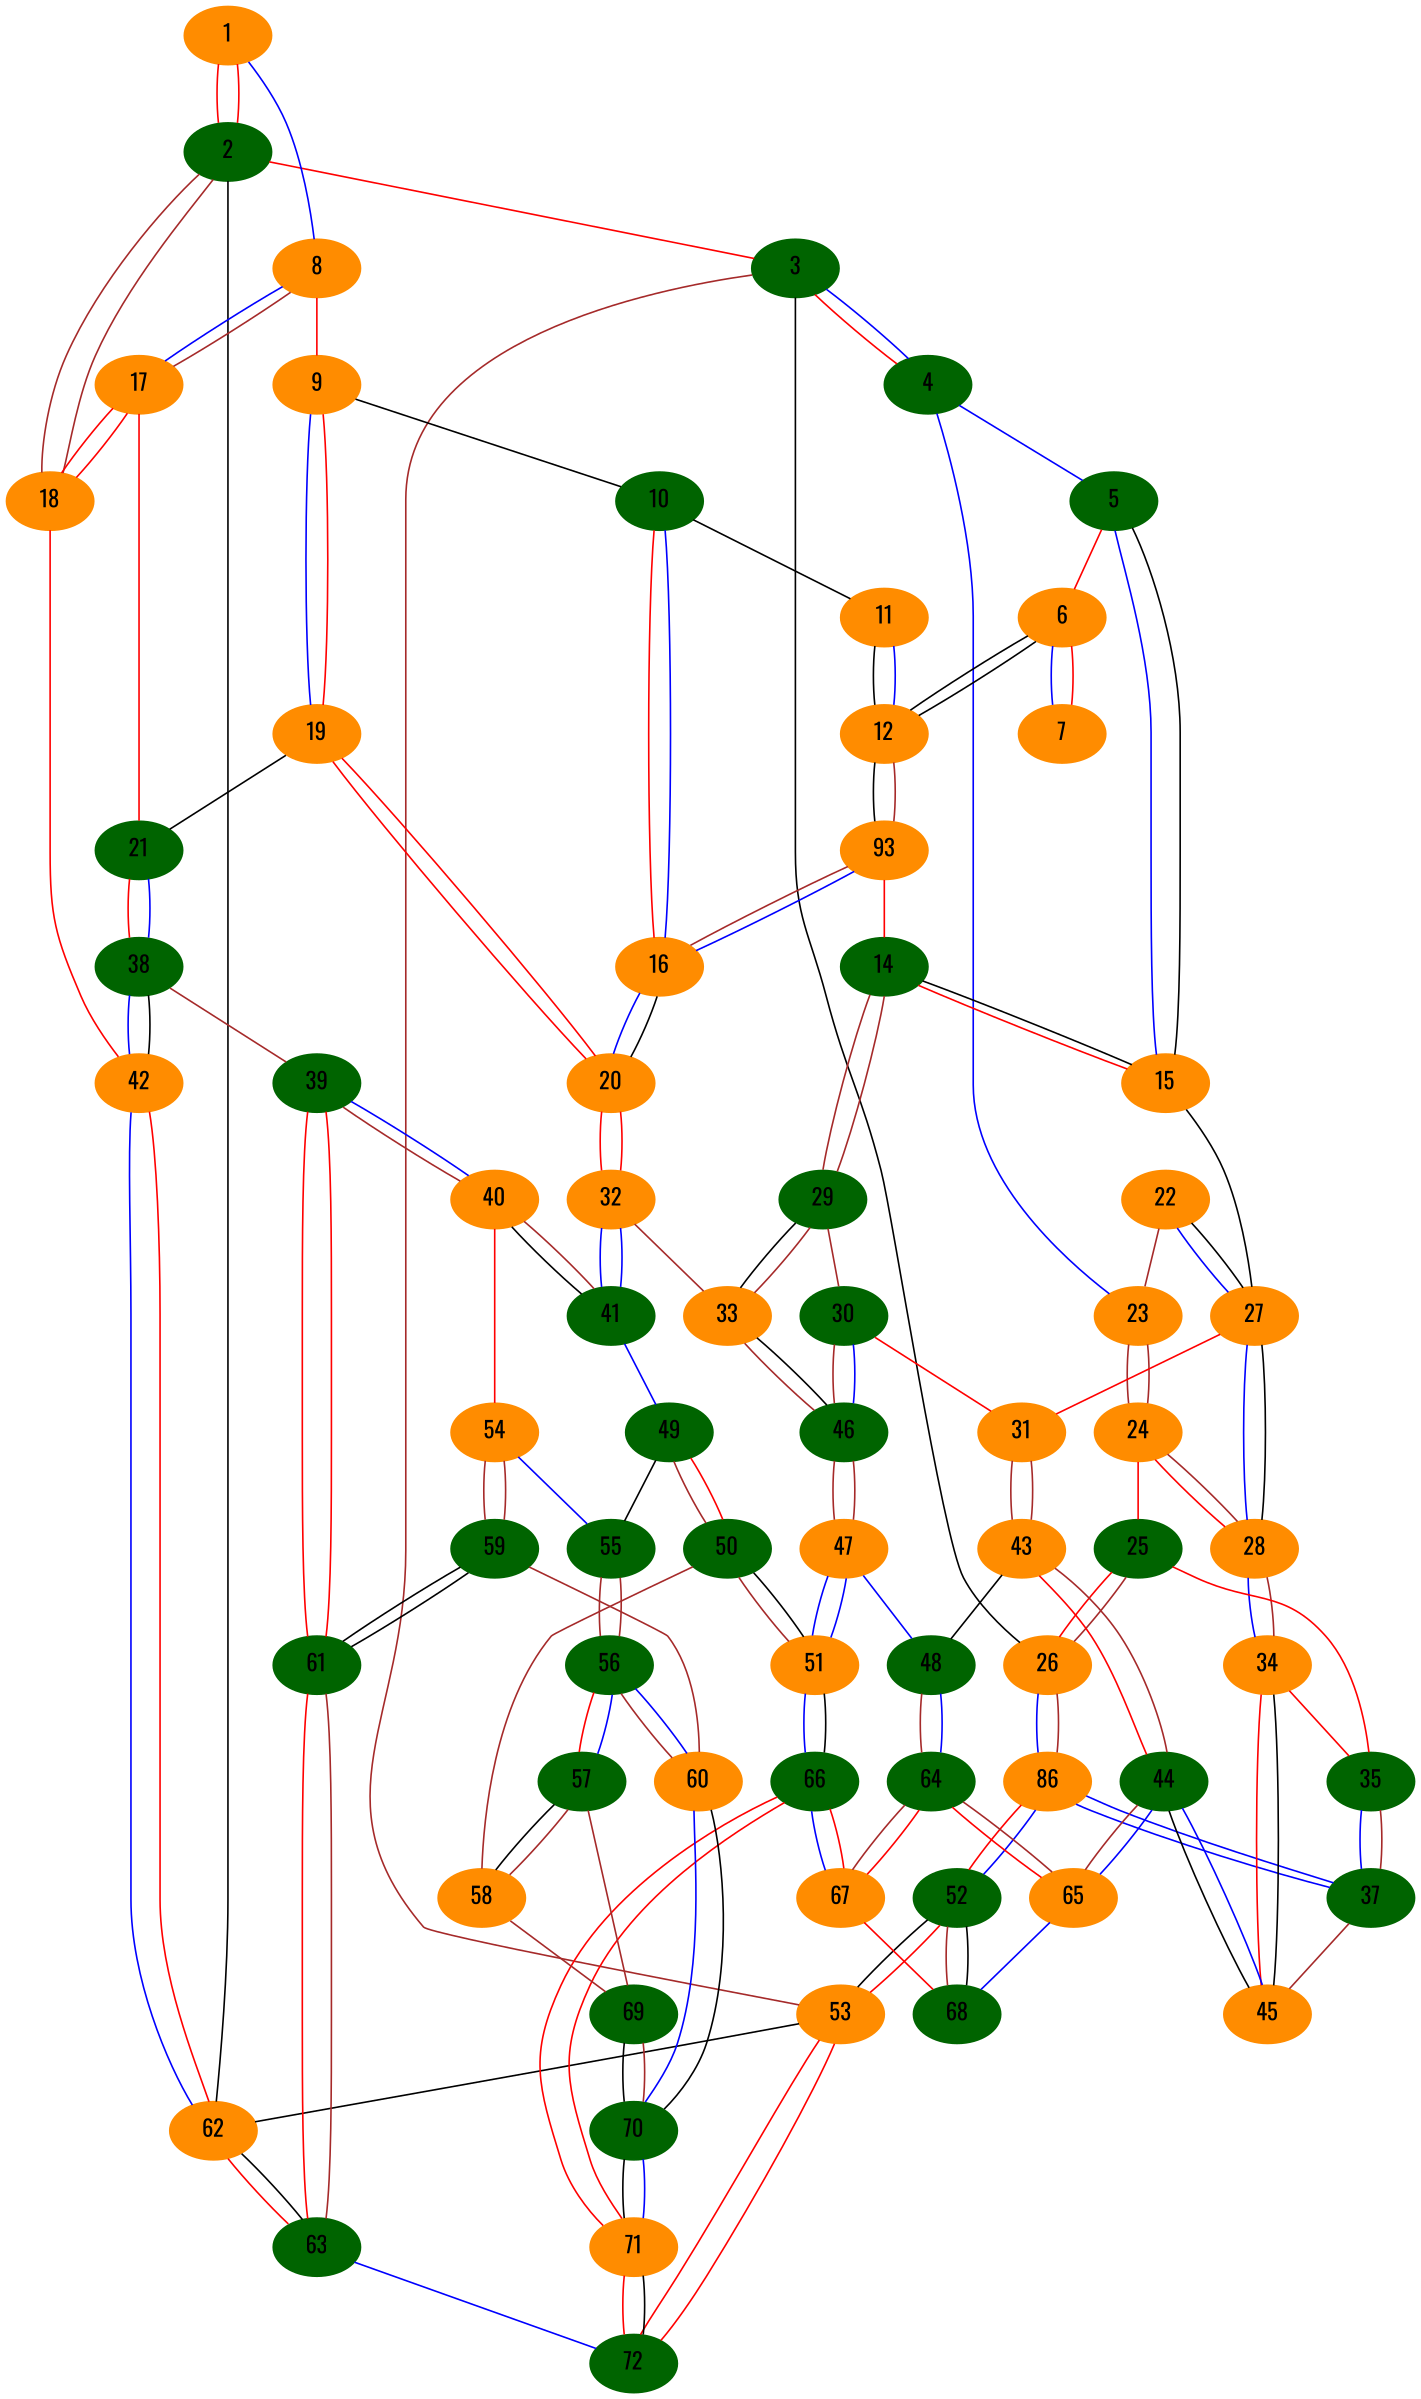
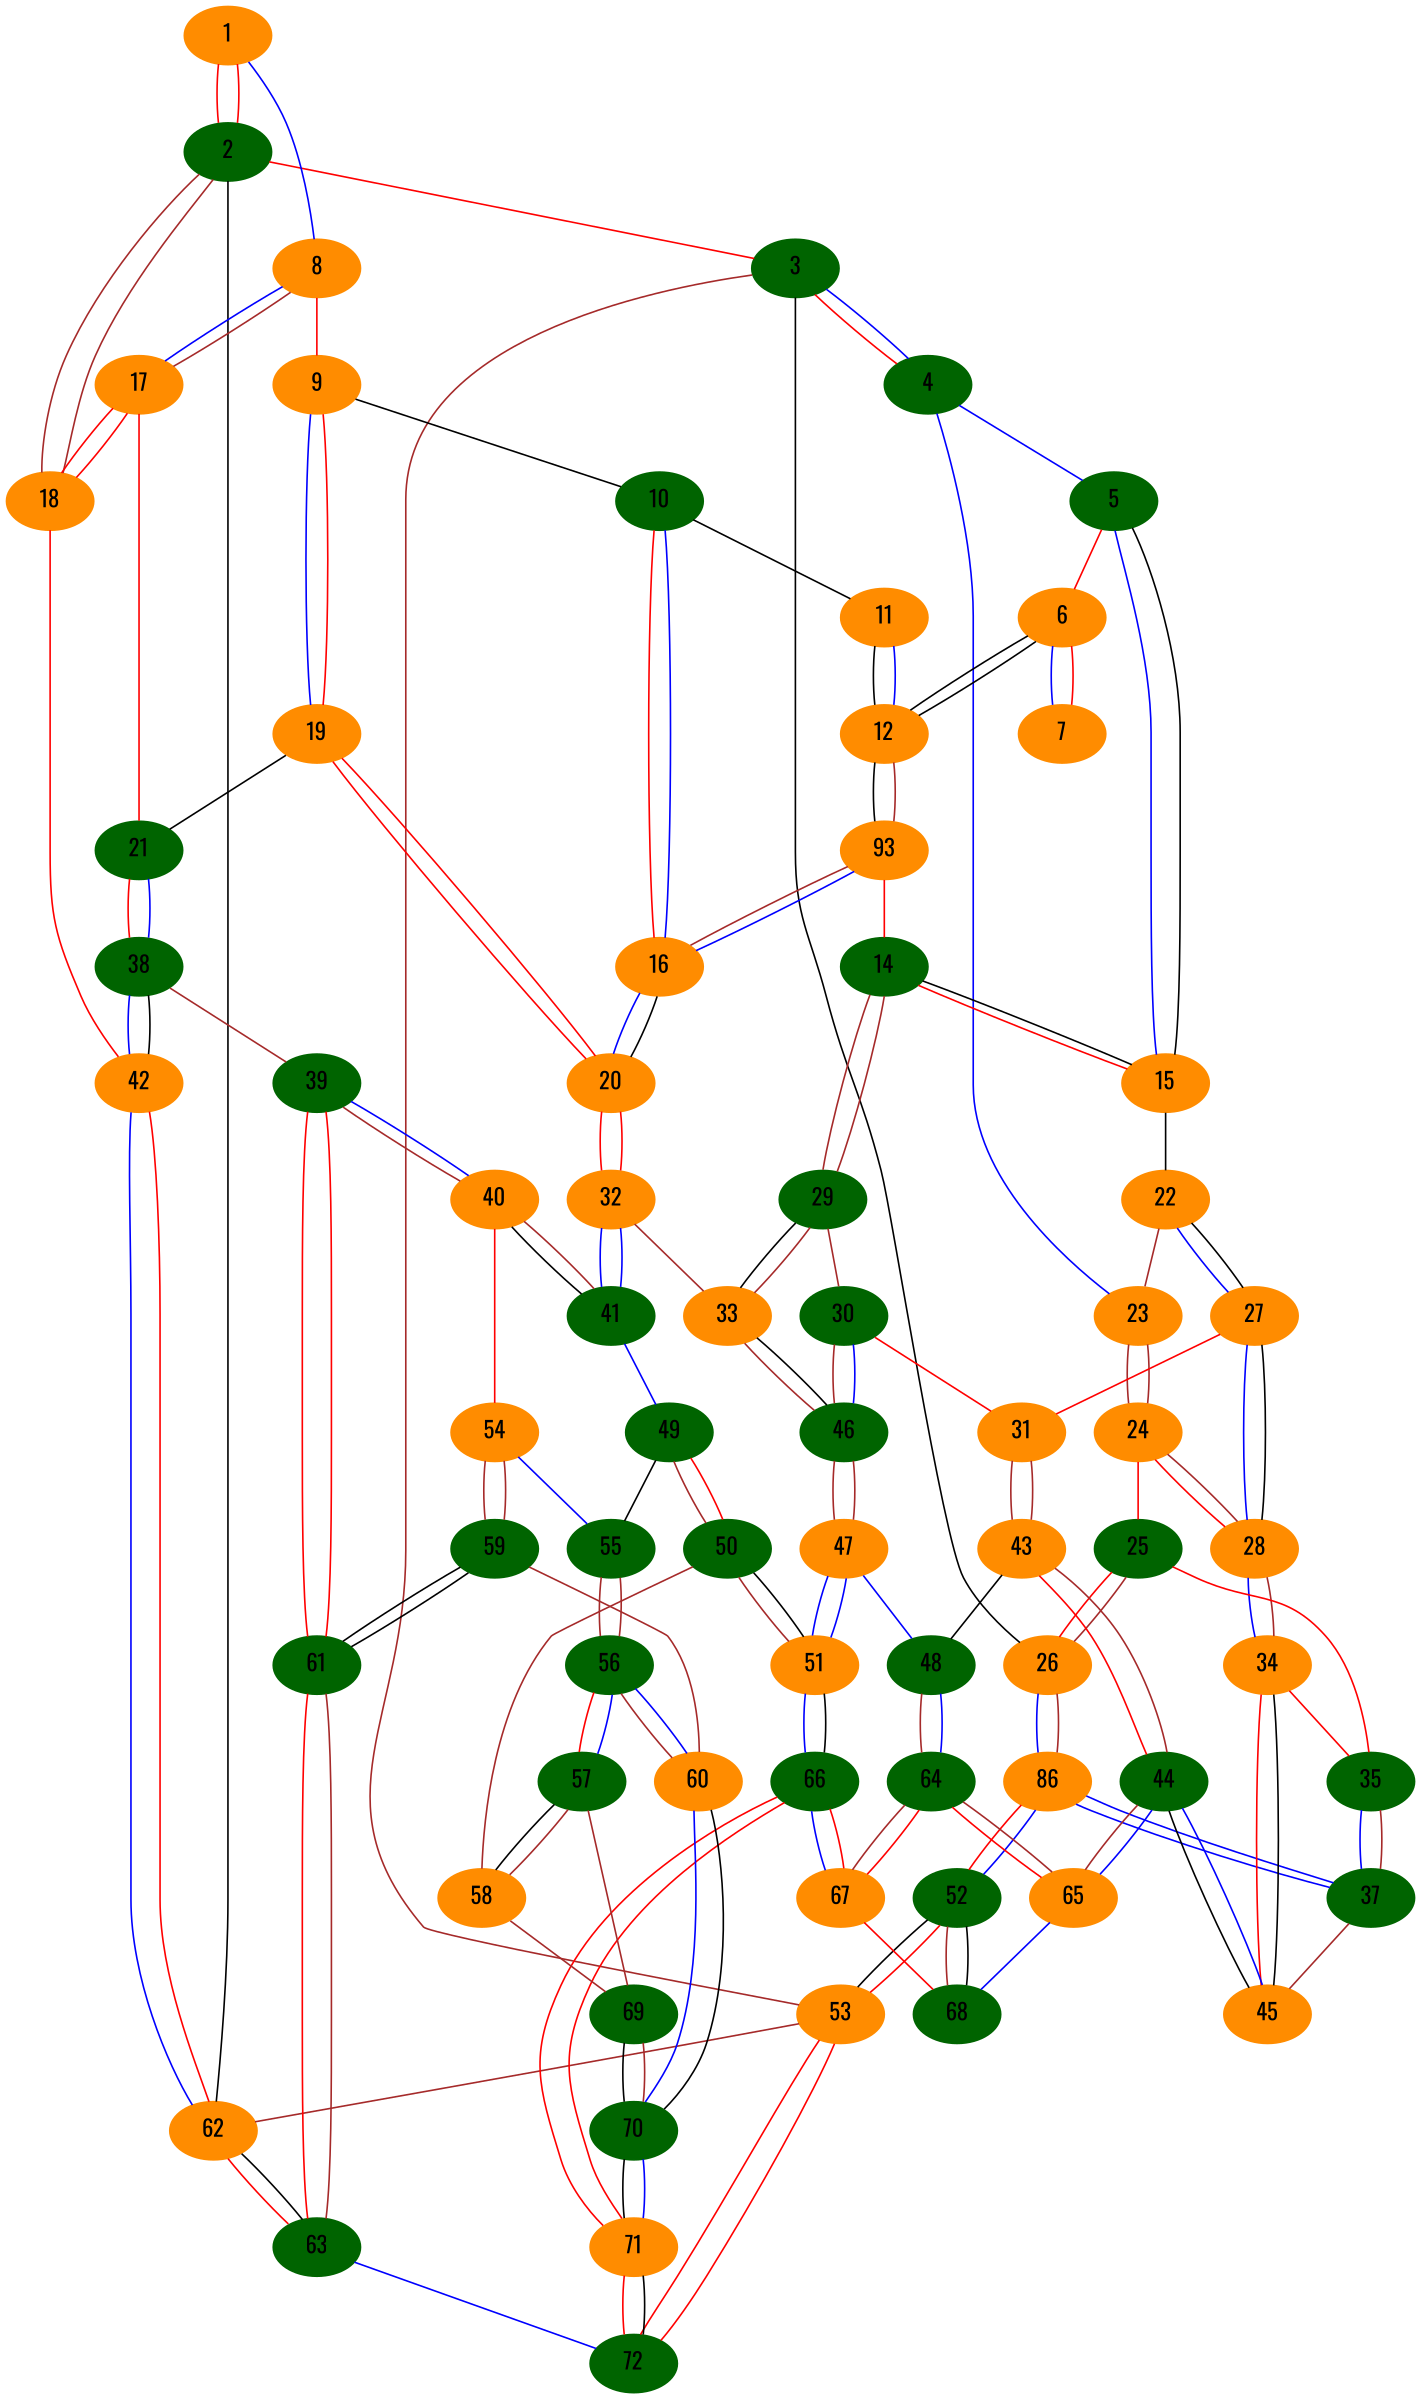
(1232, 1193) -> (1166, 1142)
(527, 2073) -> (527, 2073)
